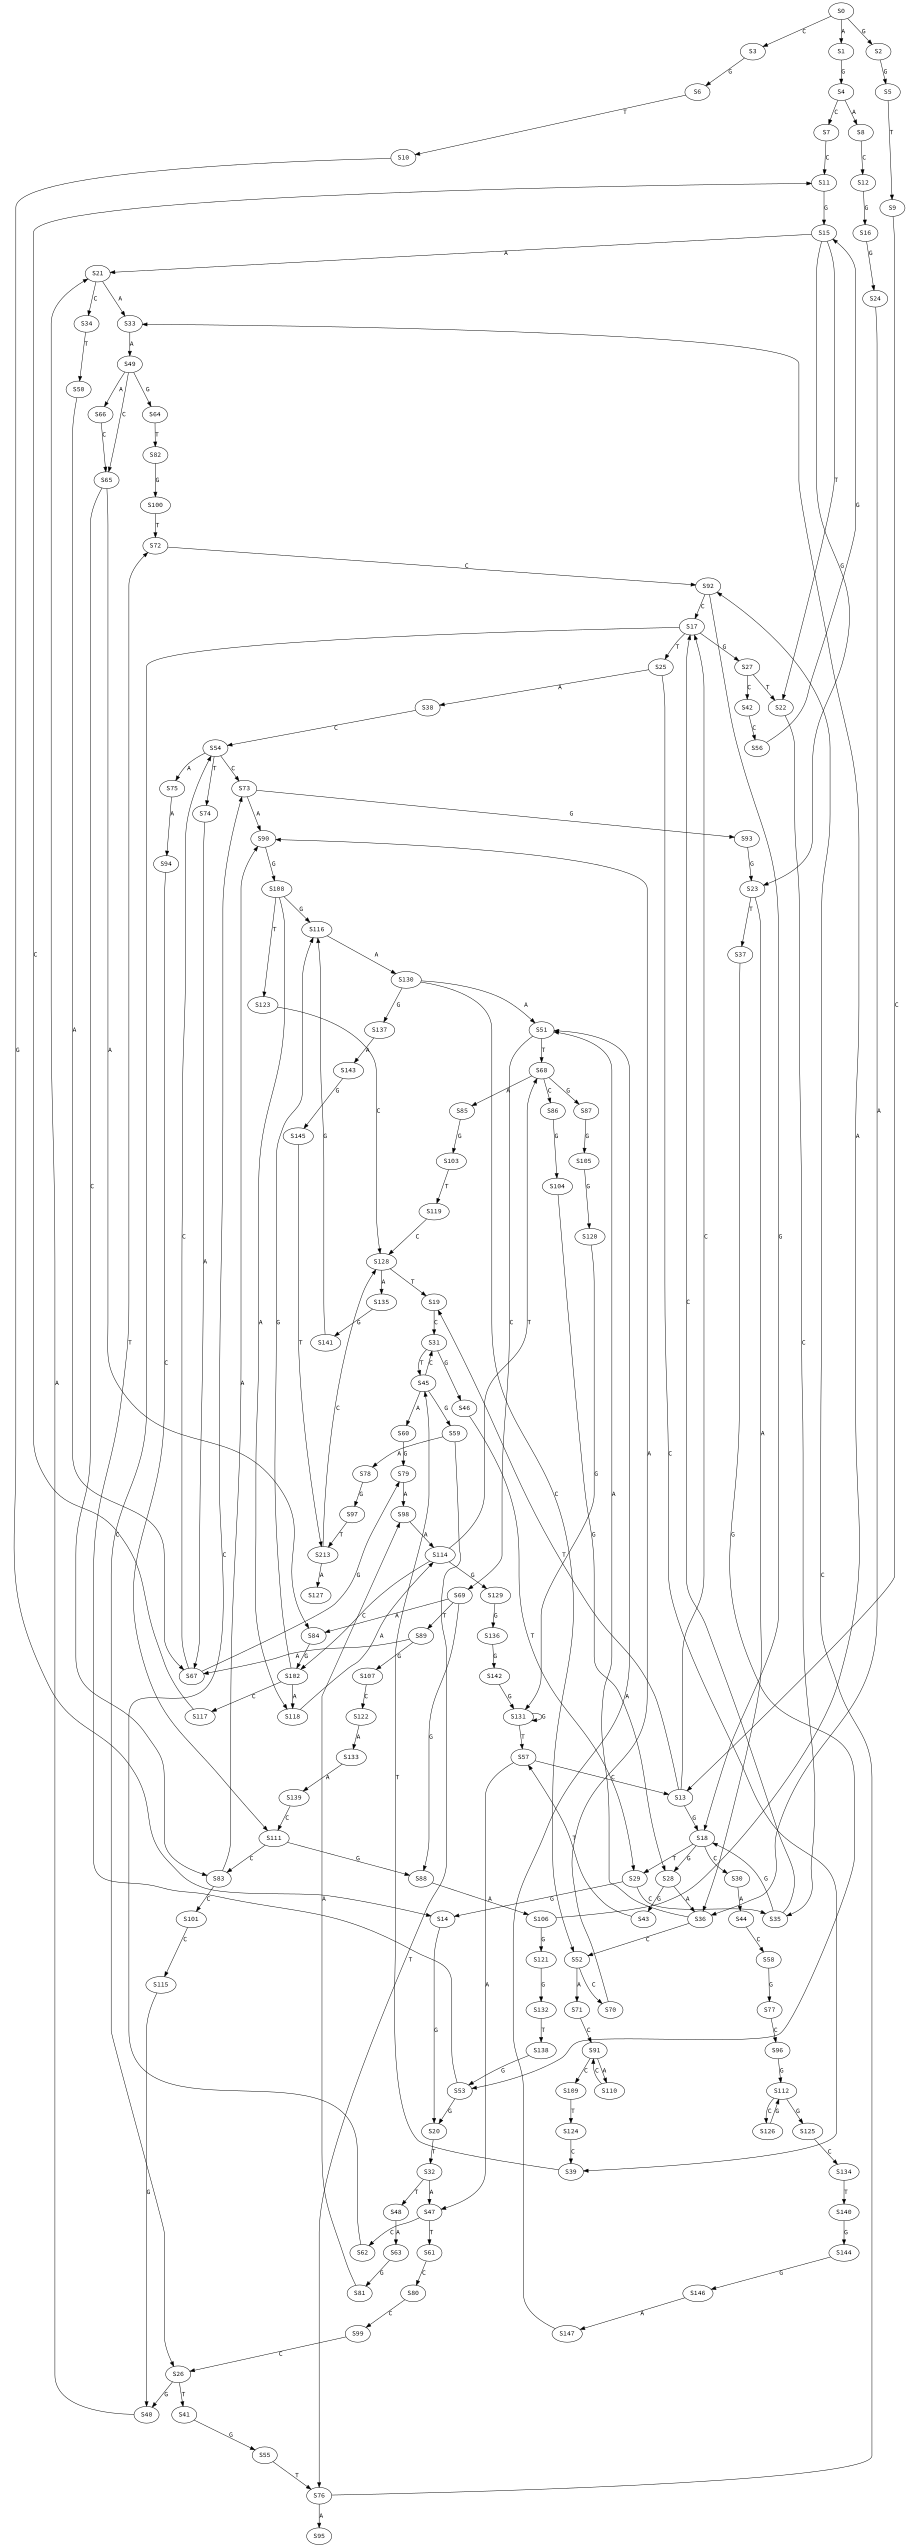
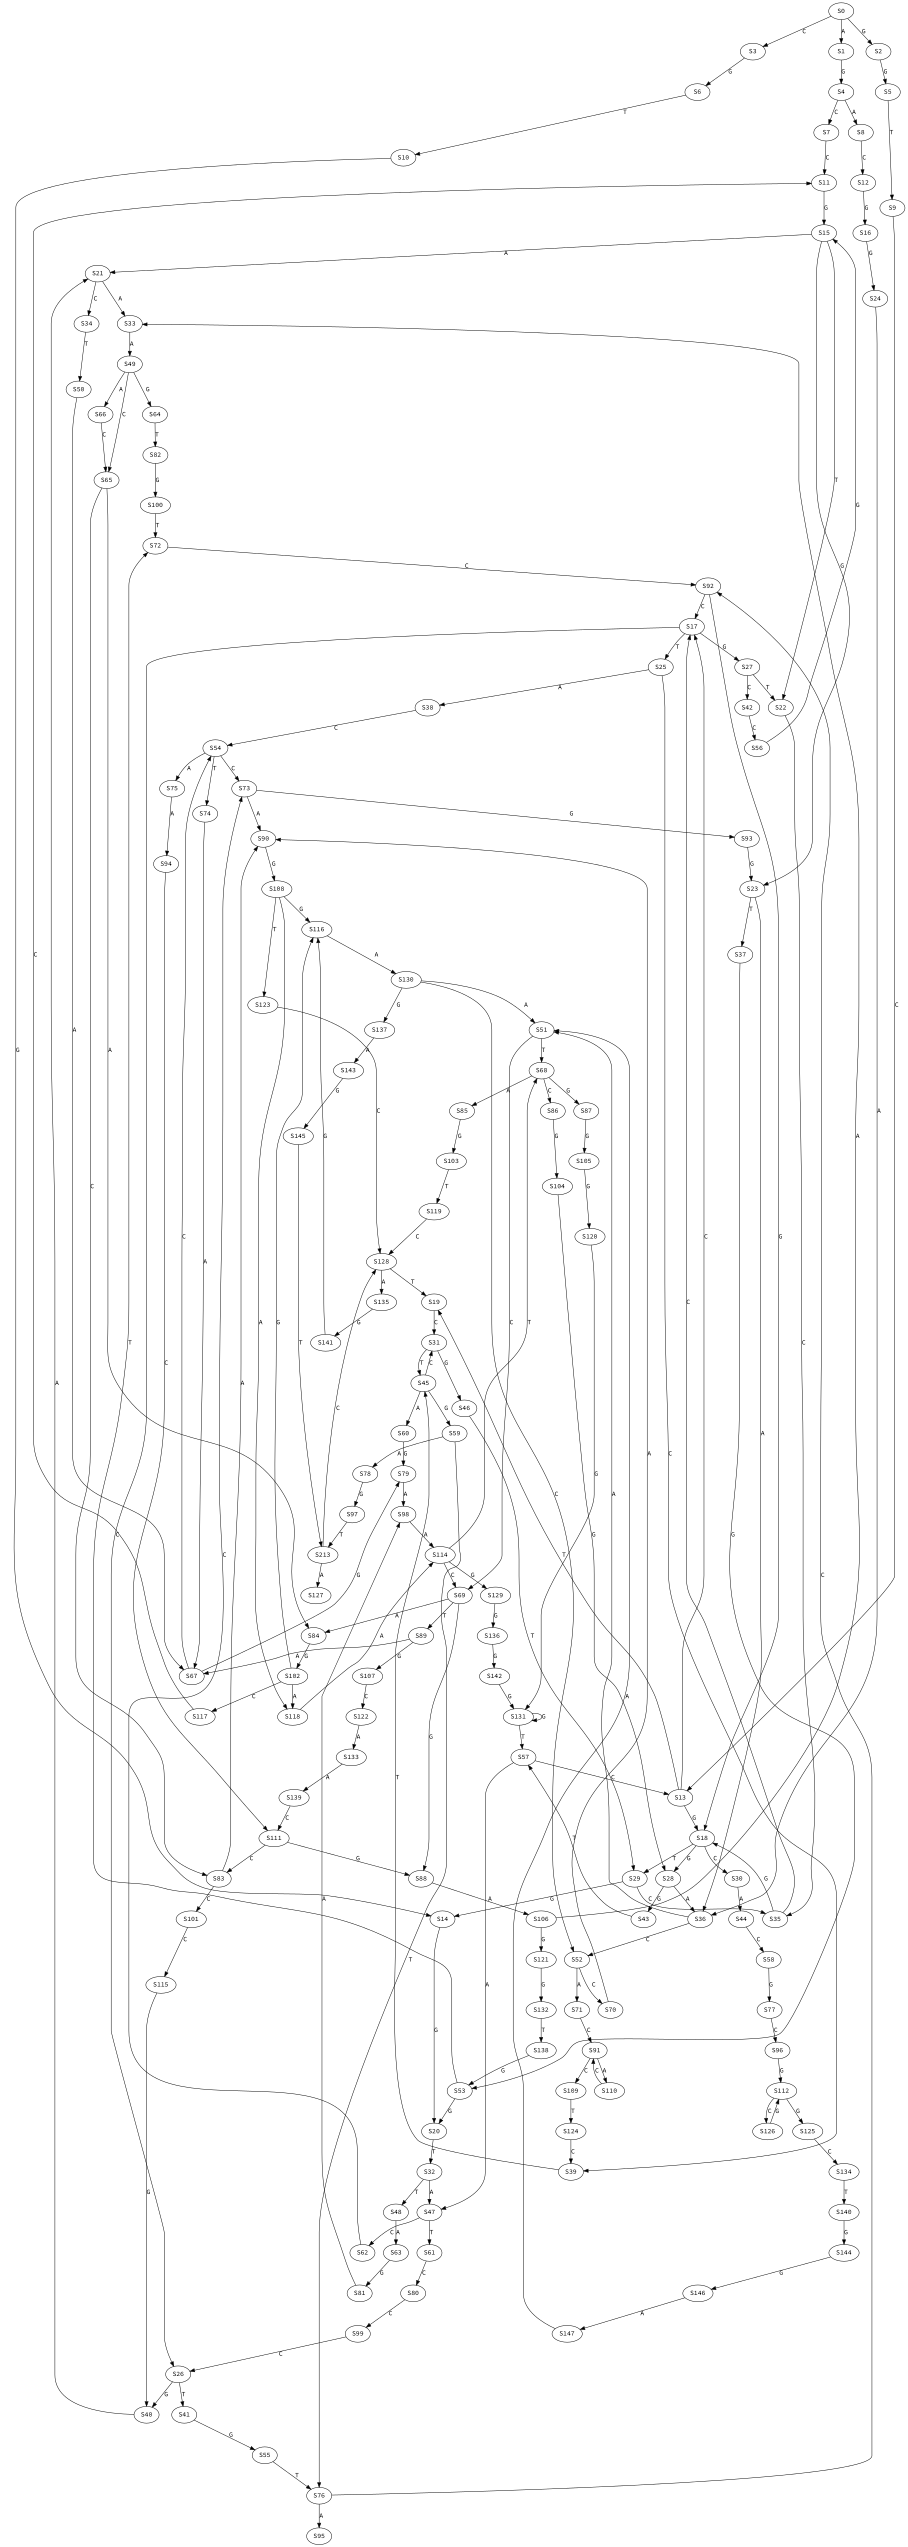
(364, 1610) -> (449, 1574)
